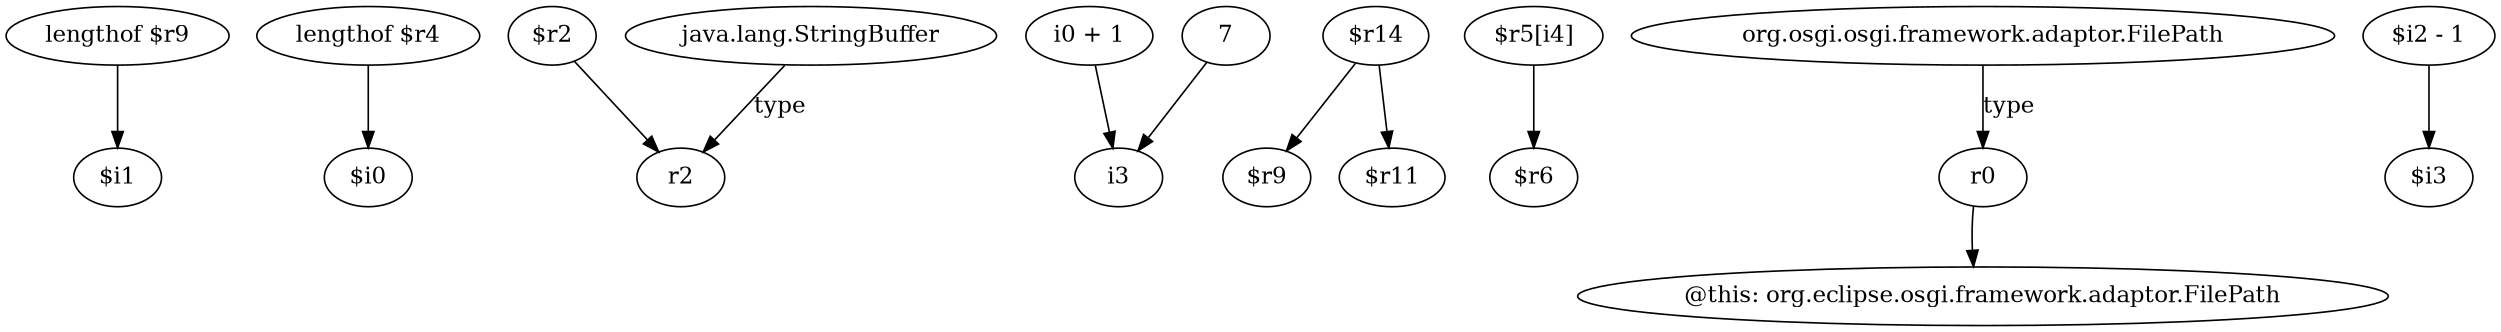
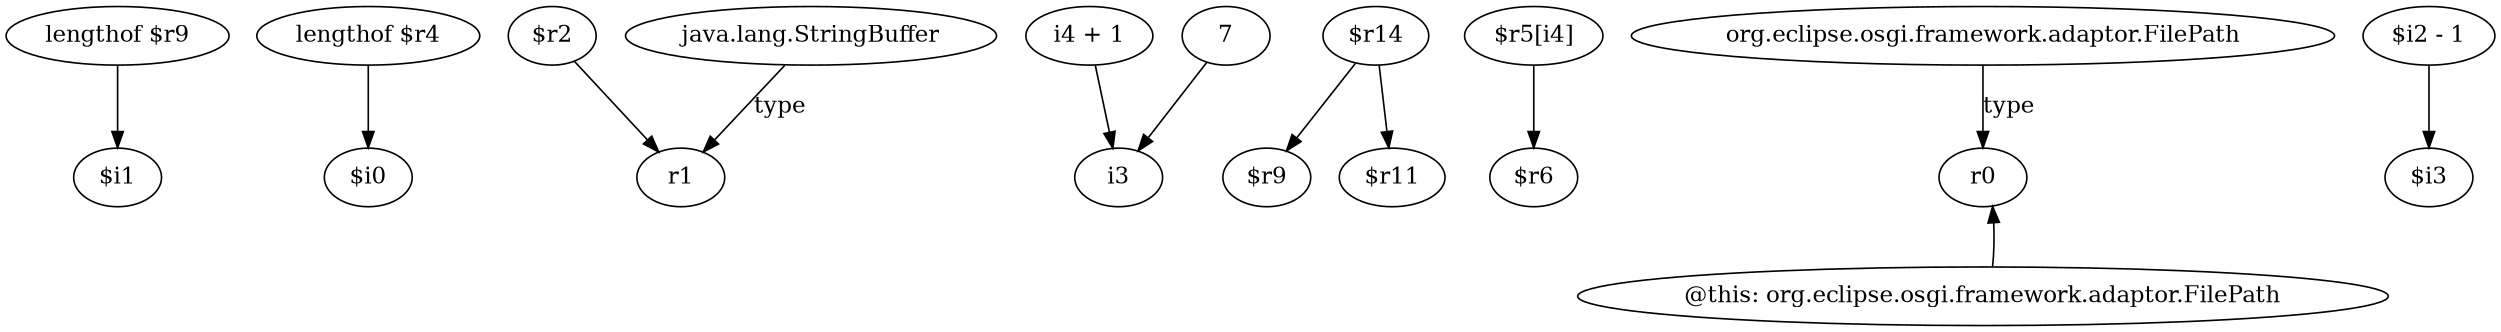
(1089, 36) -> (1089, 36)
(1983, 36) -> (1983, 36)
(681, 177) -> (681, 177)
(1972, 228) -> (1994, 245)
